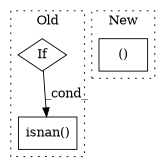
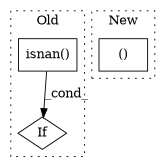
(45, 89) -> (45, 90)
